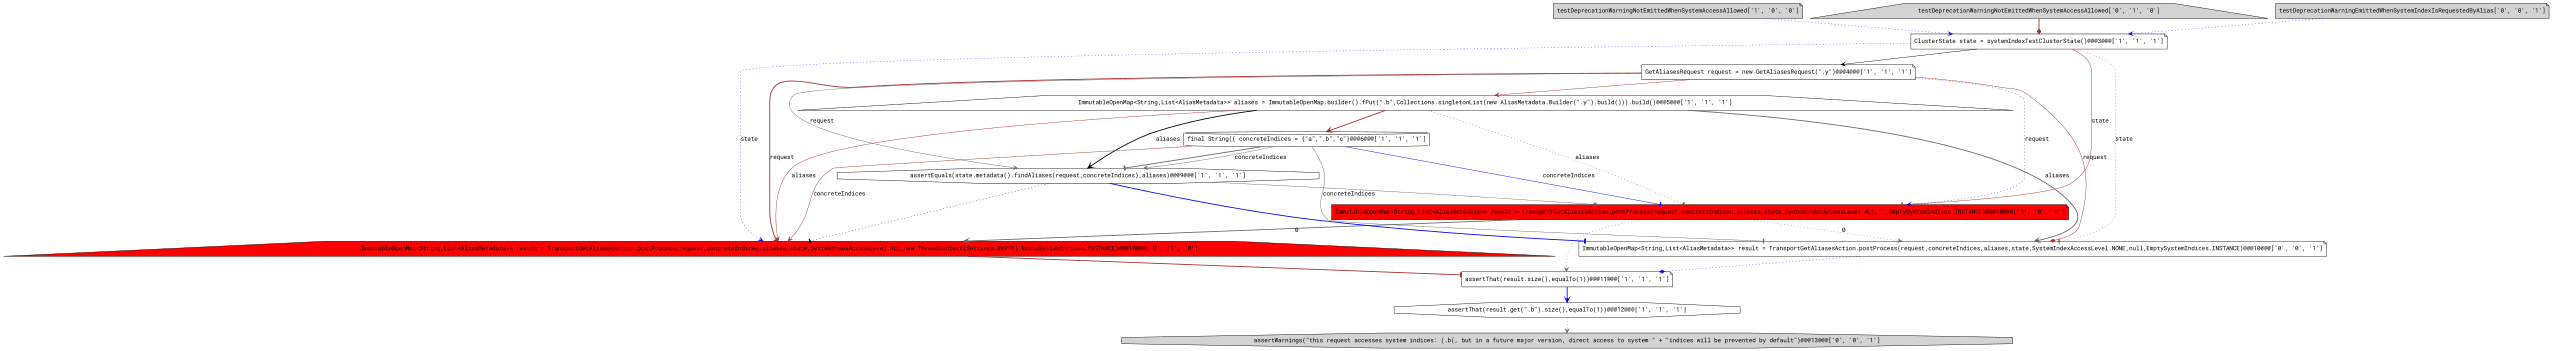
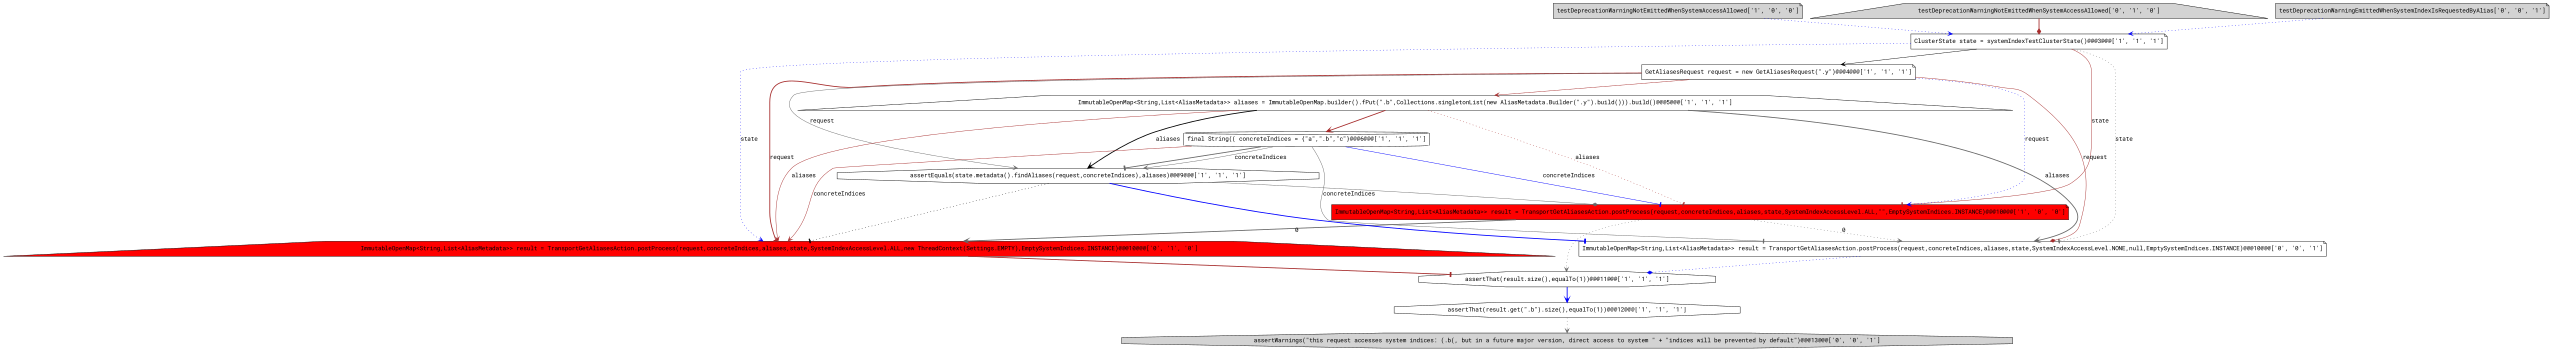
(1567, 279) -> (1567, 279)
